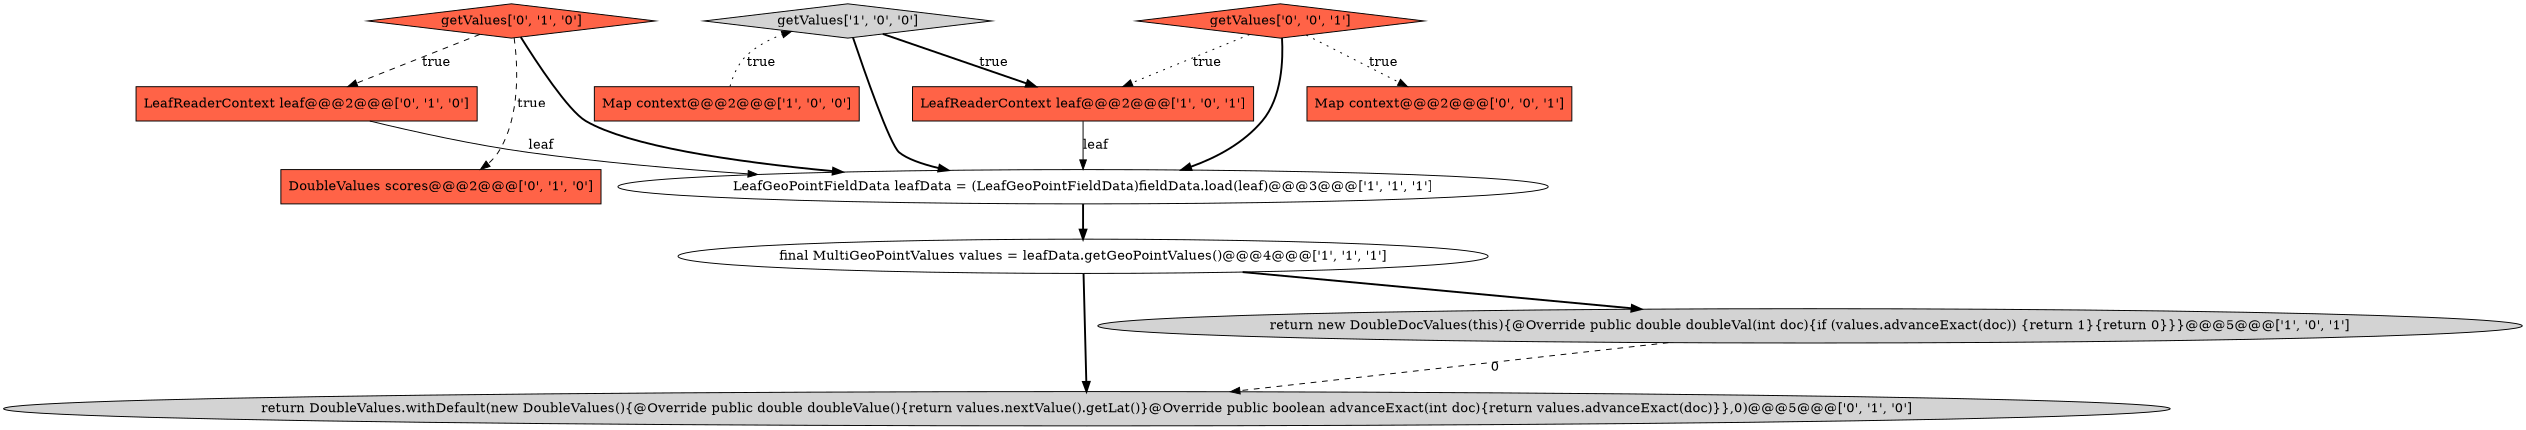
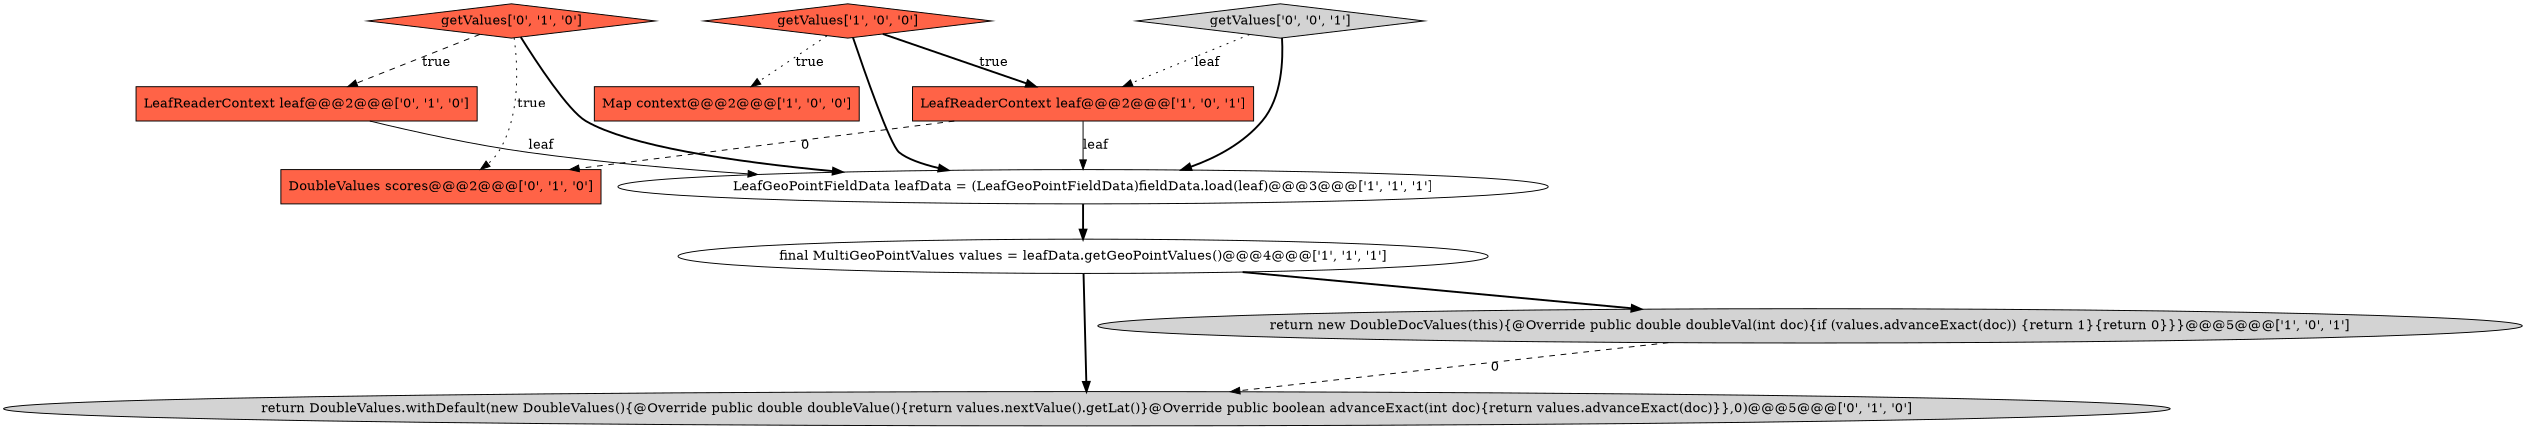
(848, 21) -> (848, 21)
(1280, 21) -> (1280, 21)
(749, 53) -> (793, 59)
(1207, 62) -> (1207, 62)
(515, 104) -> (515, 104)
(1439, 104) -> none
none -> (767, 145)
